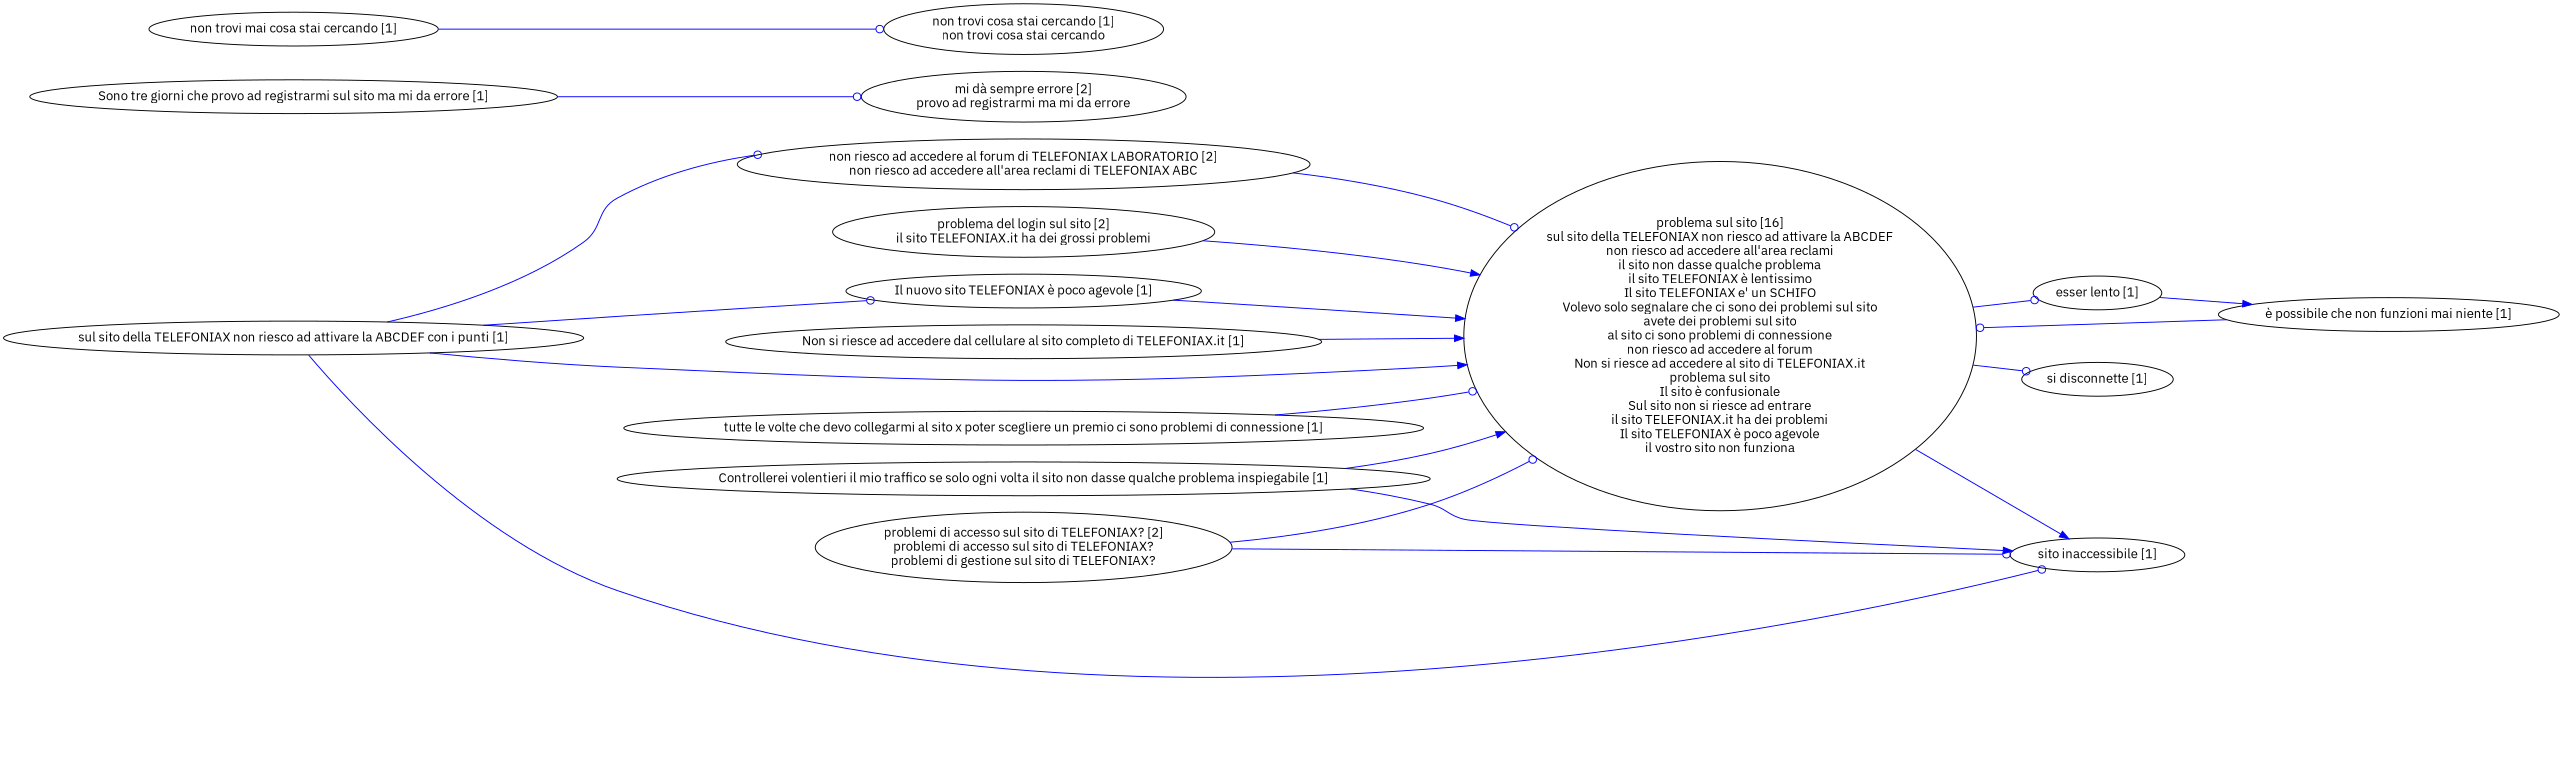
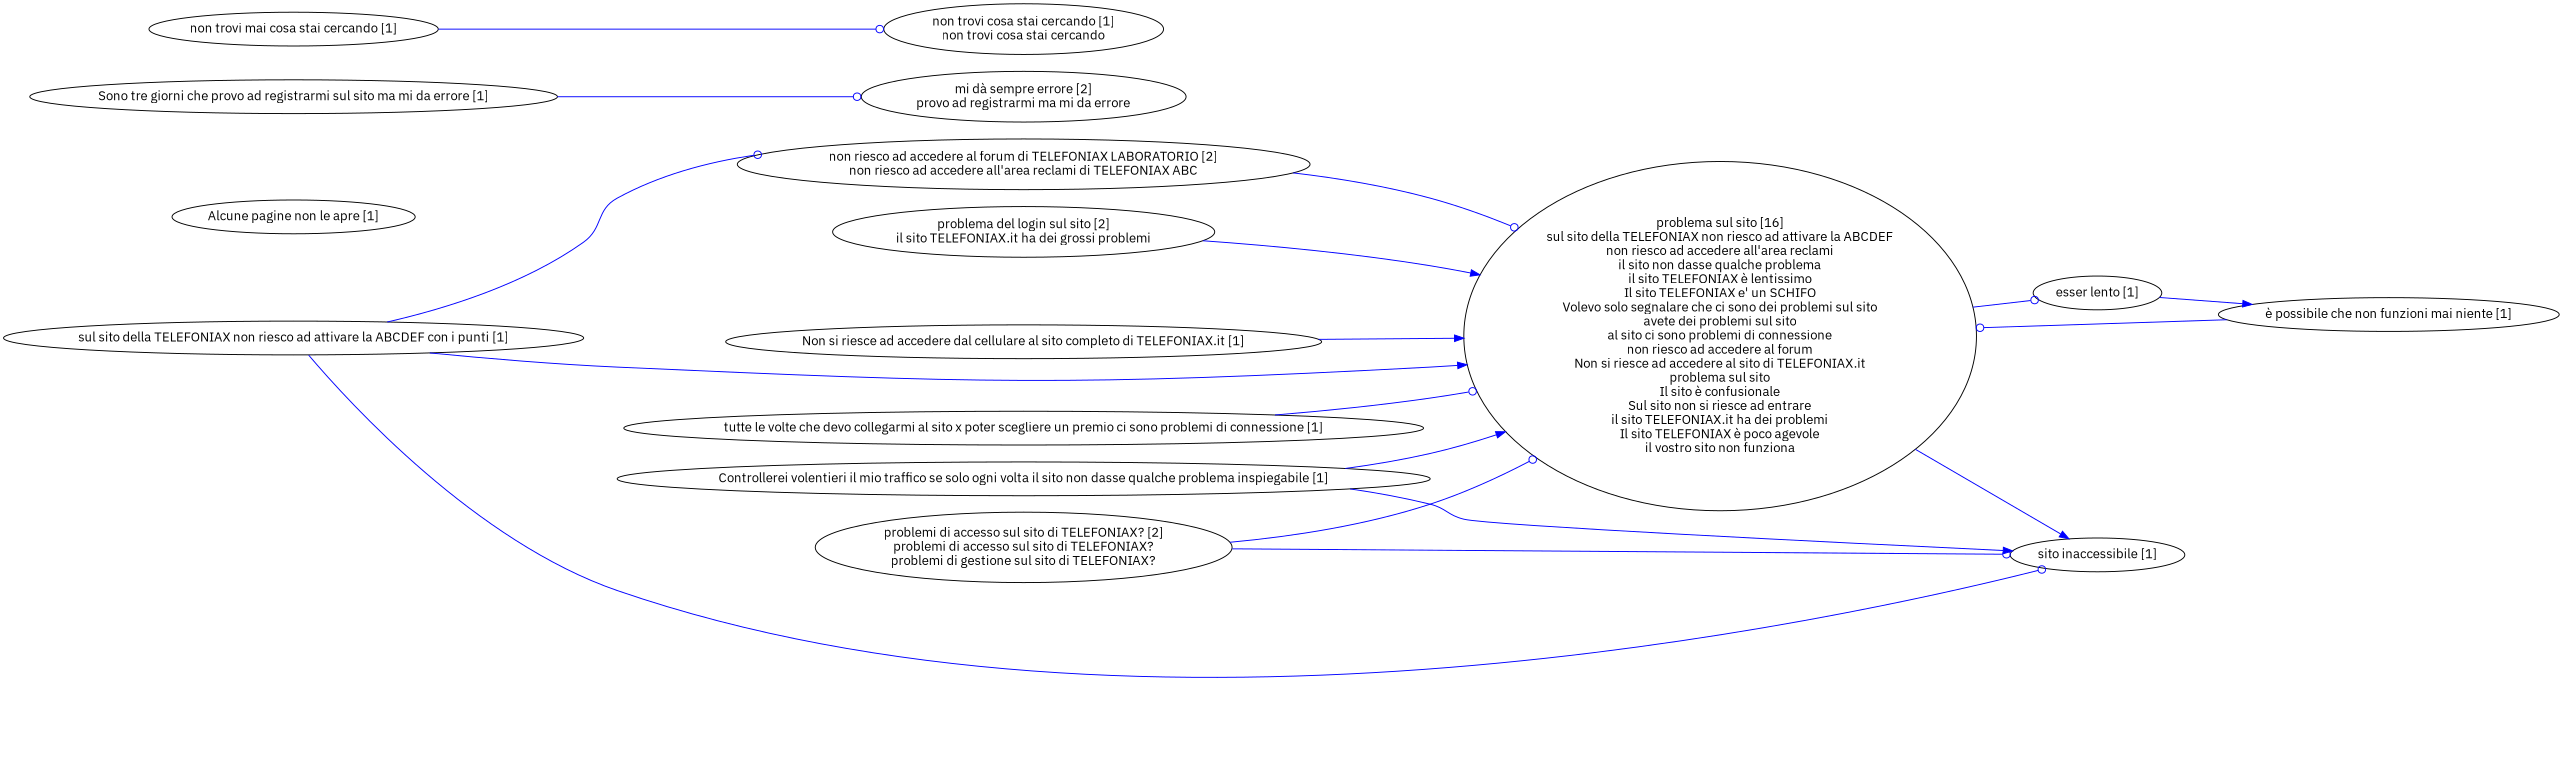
none -> (294, 217)
(1024, 291) -> none
(2097, 379) -> none
